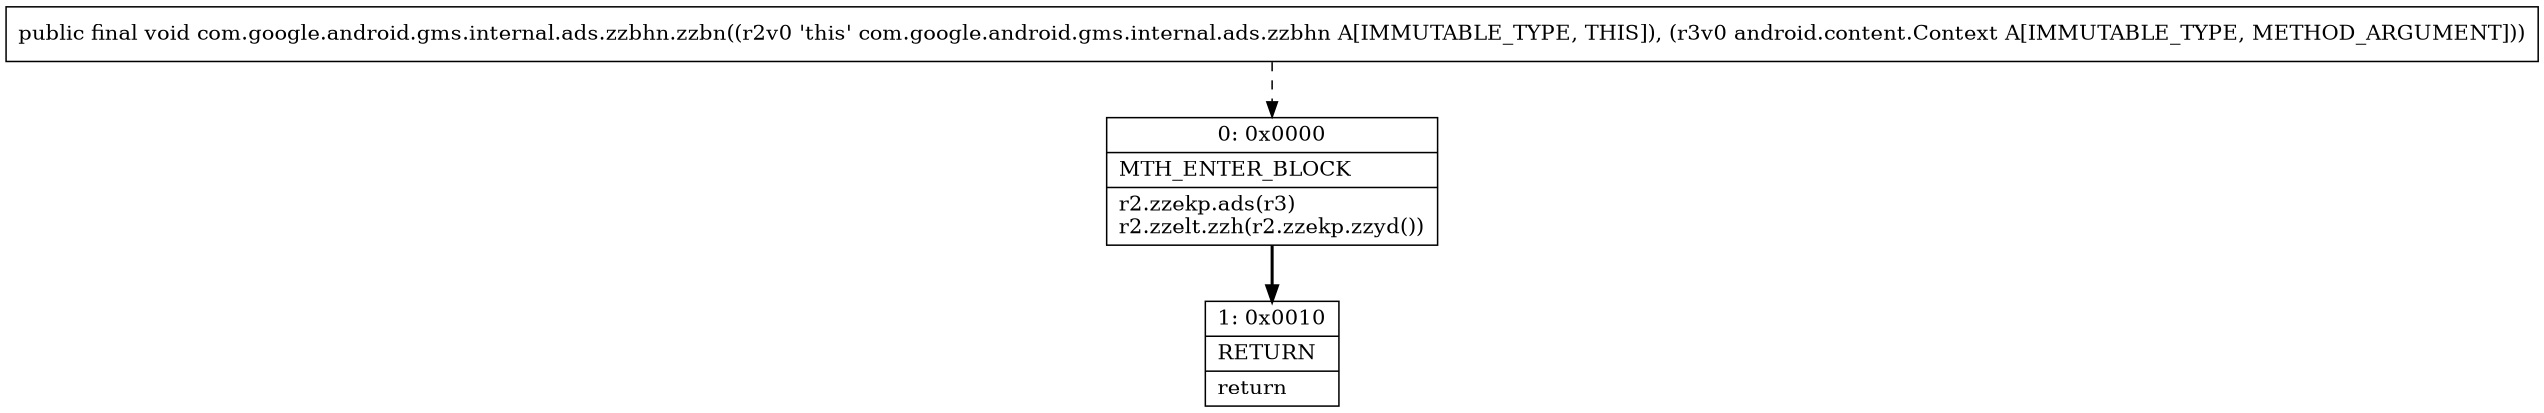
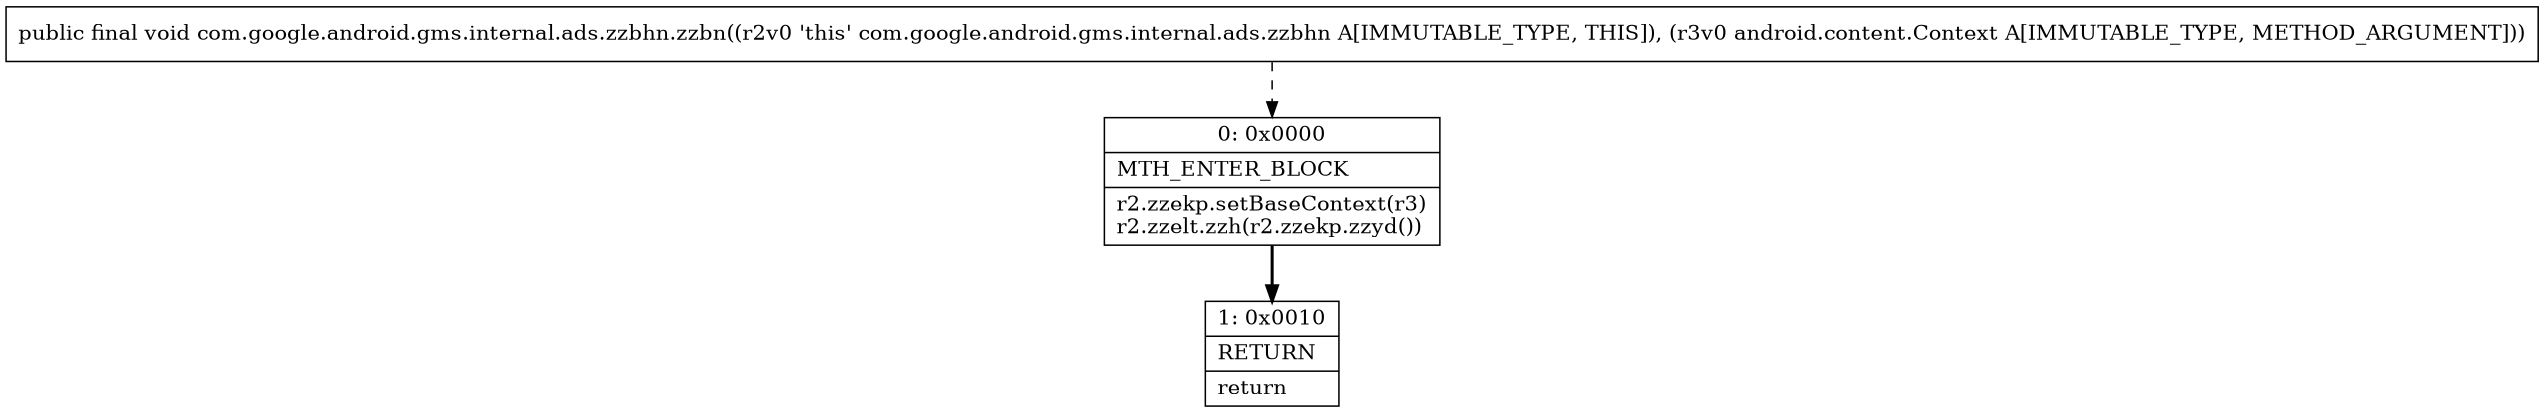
(1208, 204) -> (1272, 204)
